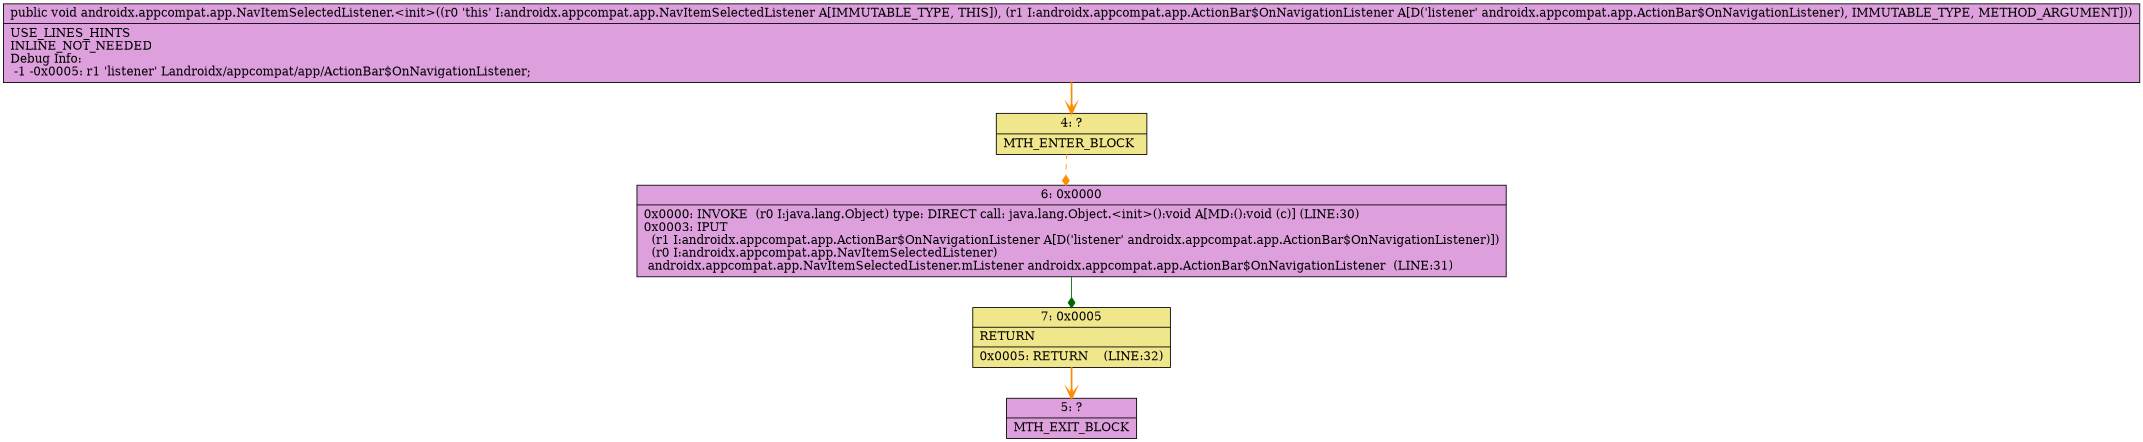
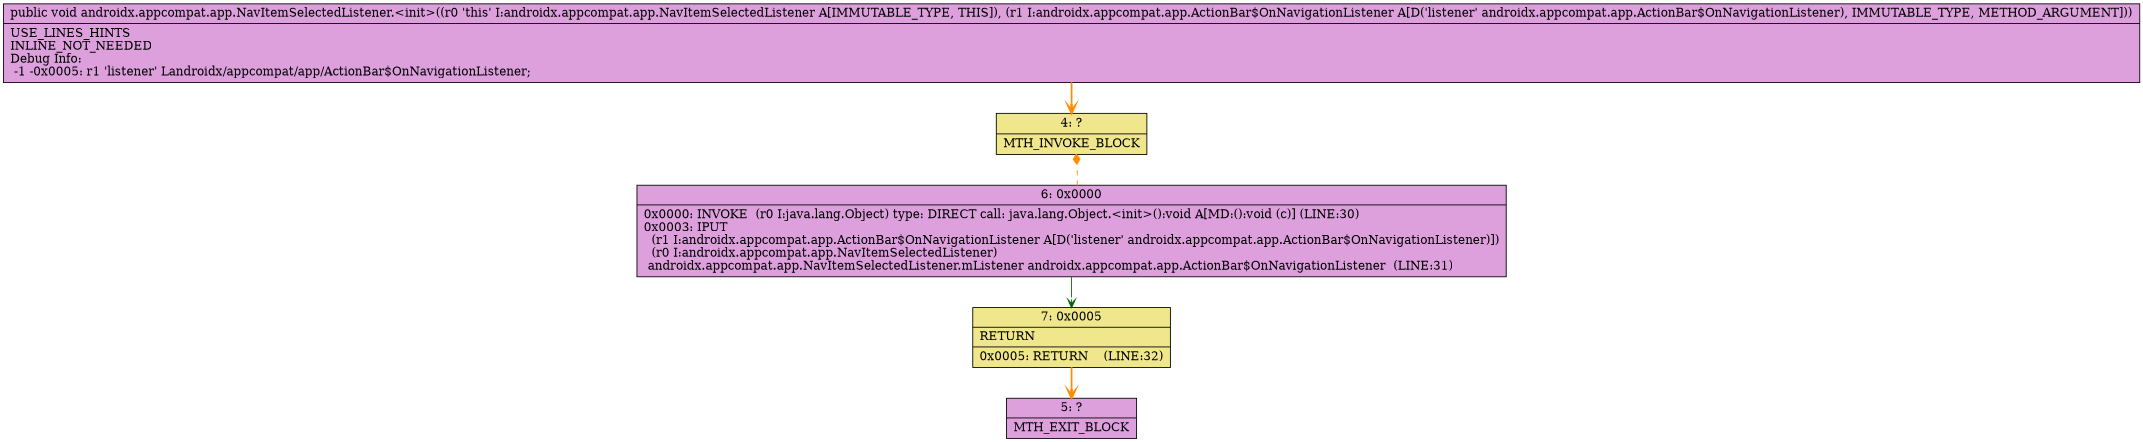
(1069, 144) -> (1072, 144)
(1066, 165) -> (1077, 175)
(1072, 287) -> (1072, 287)
